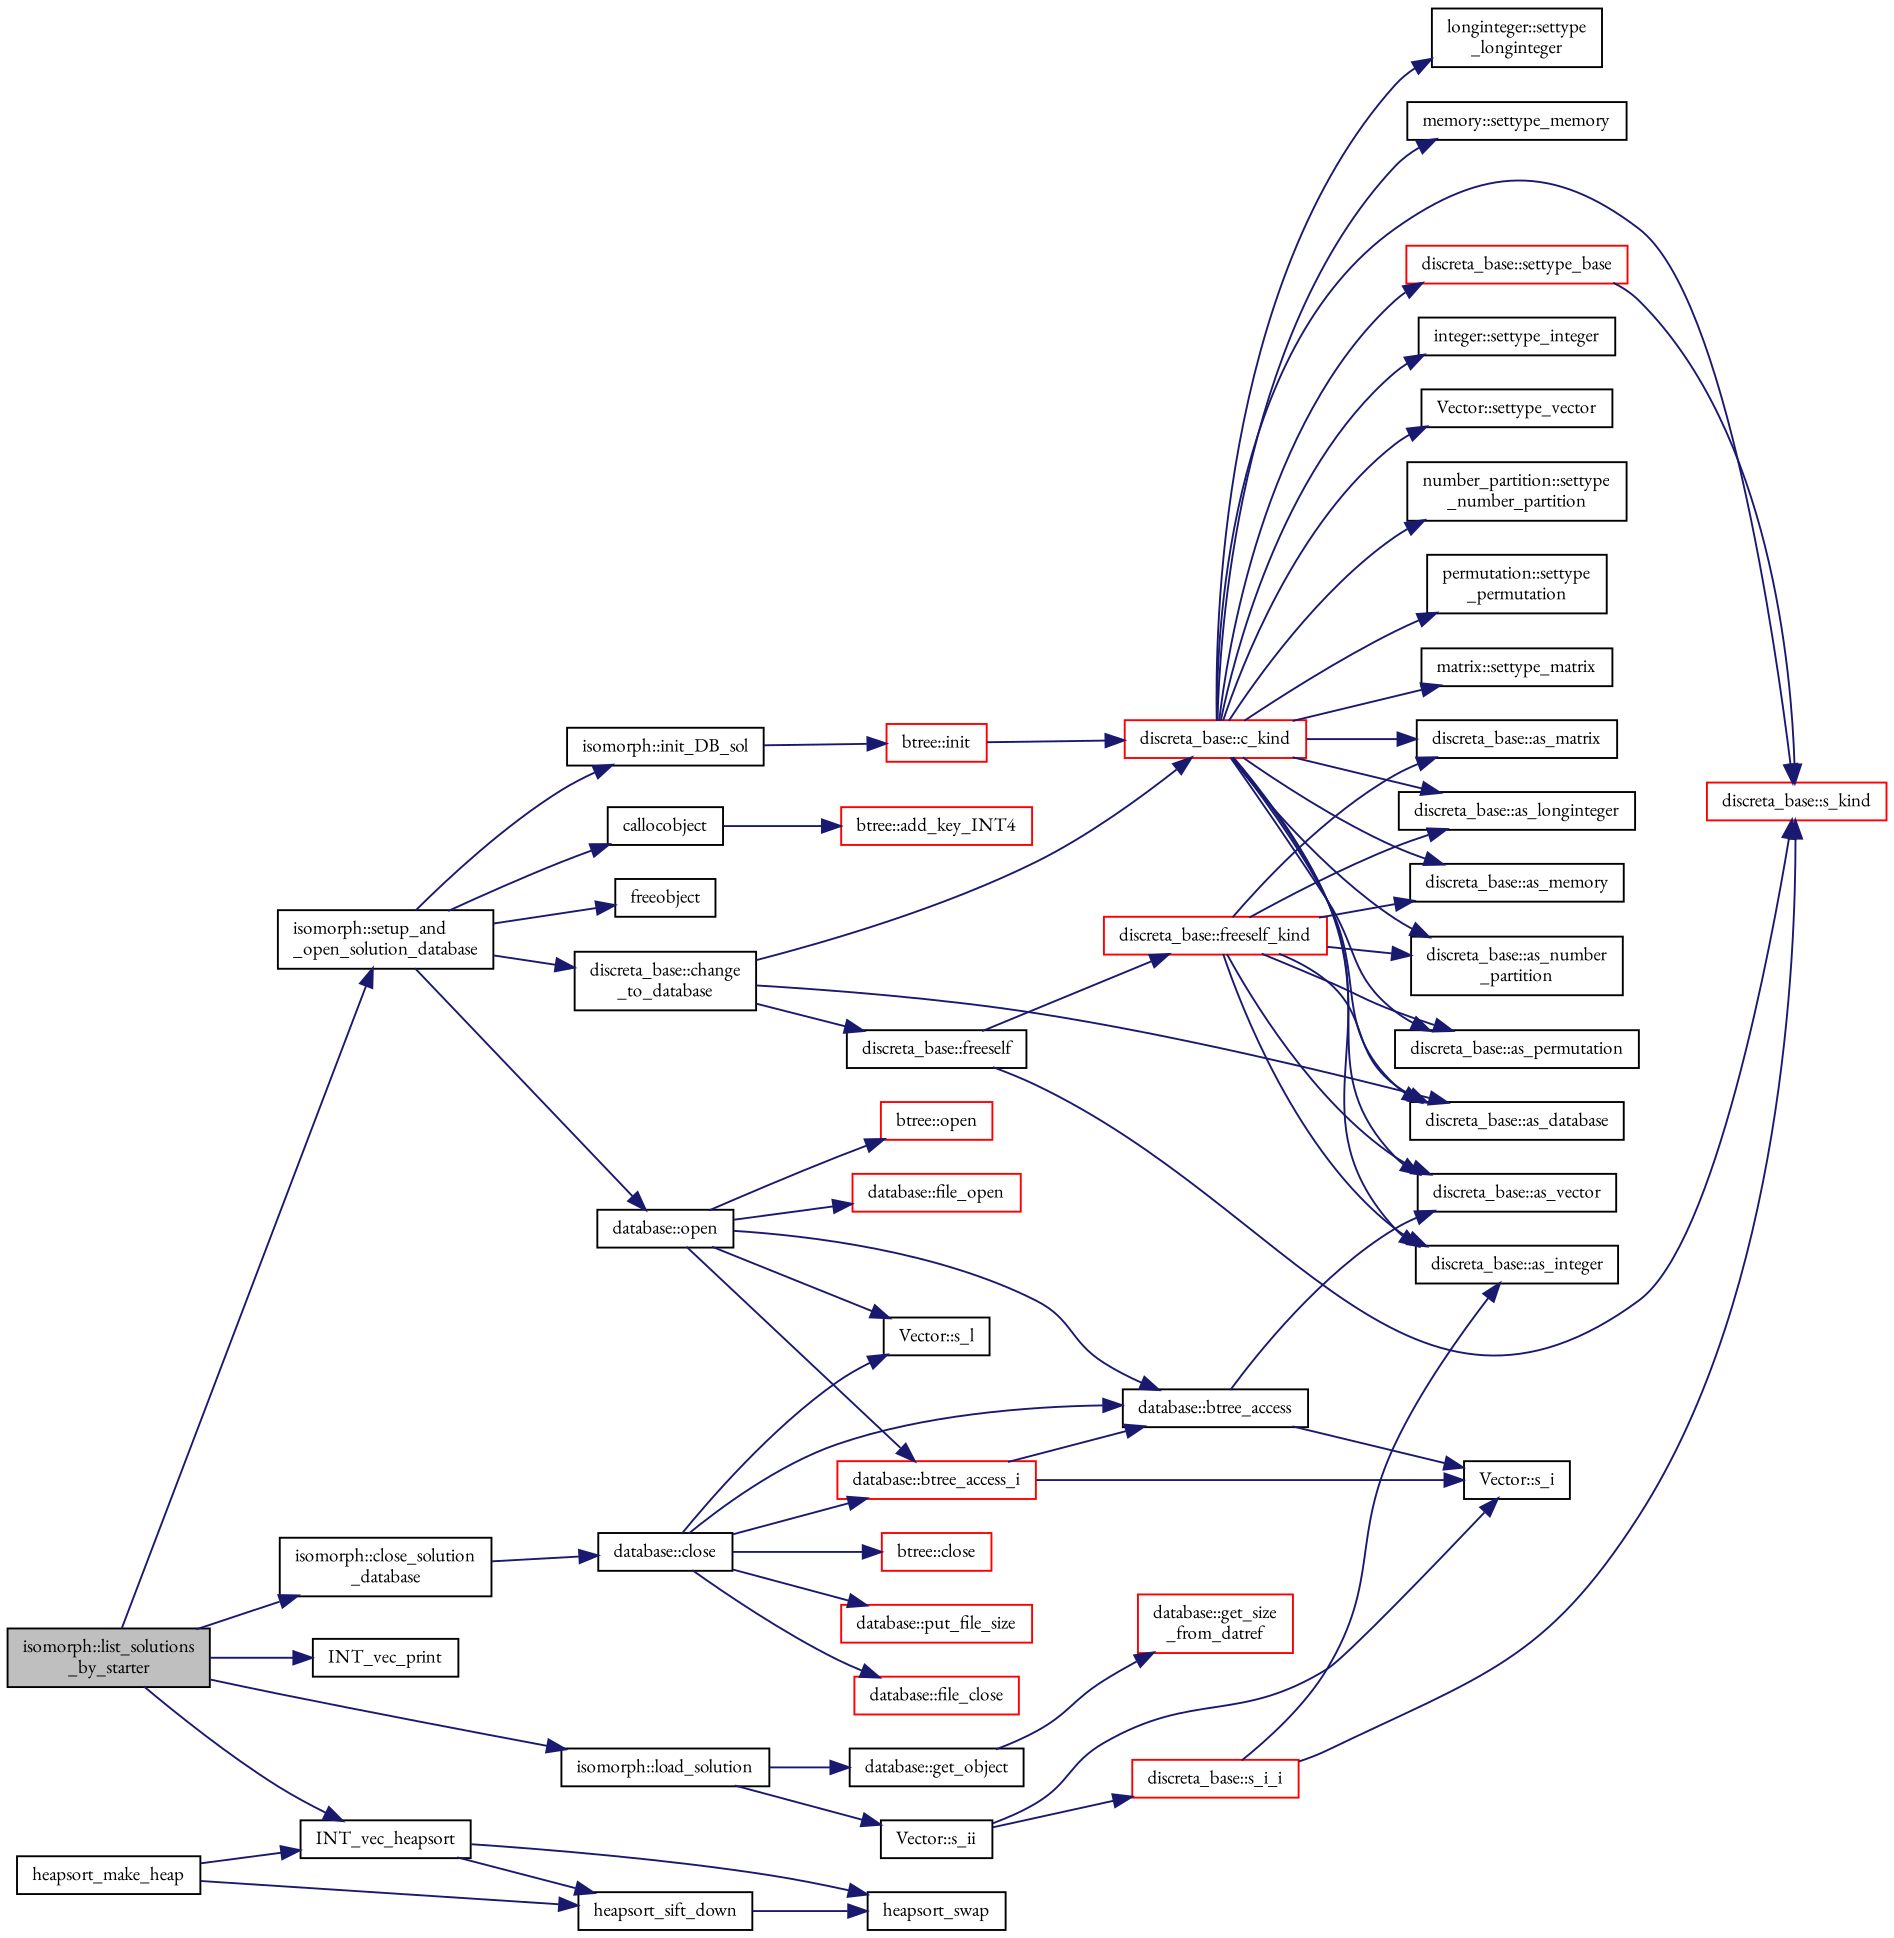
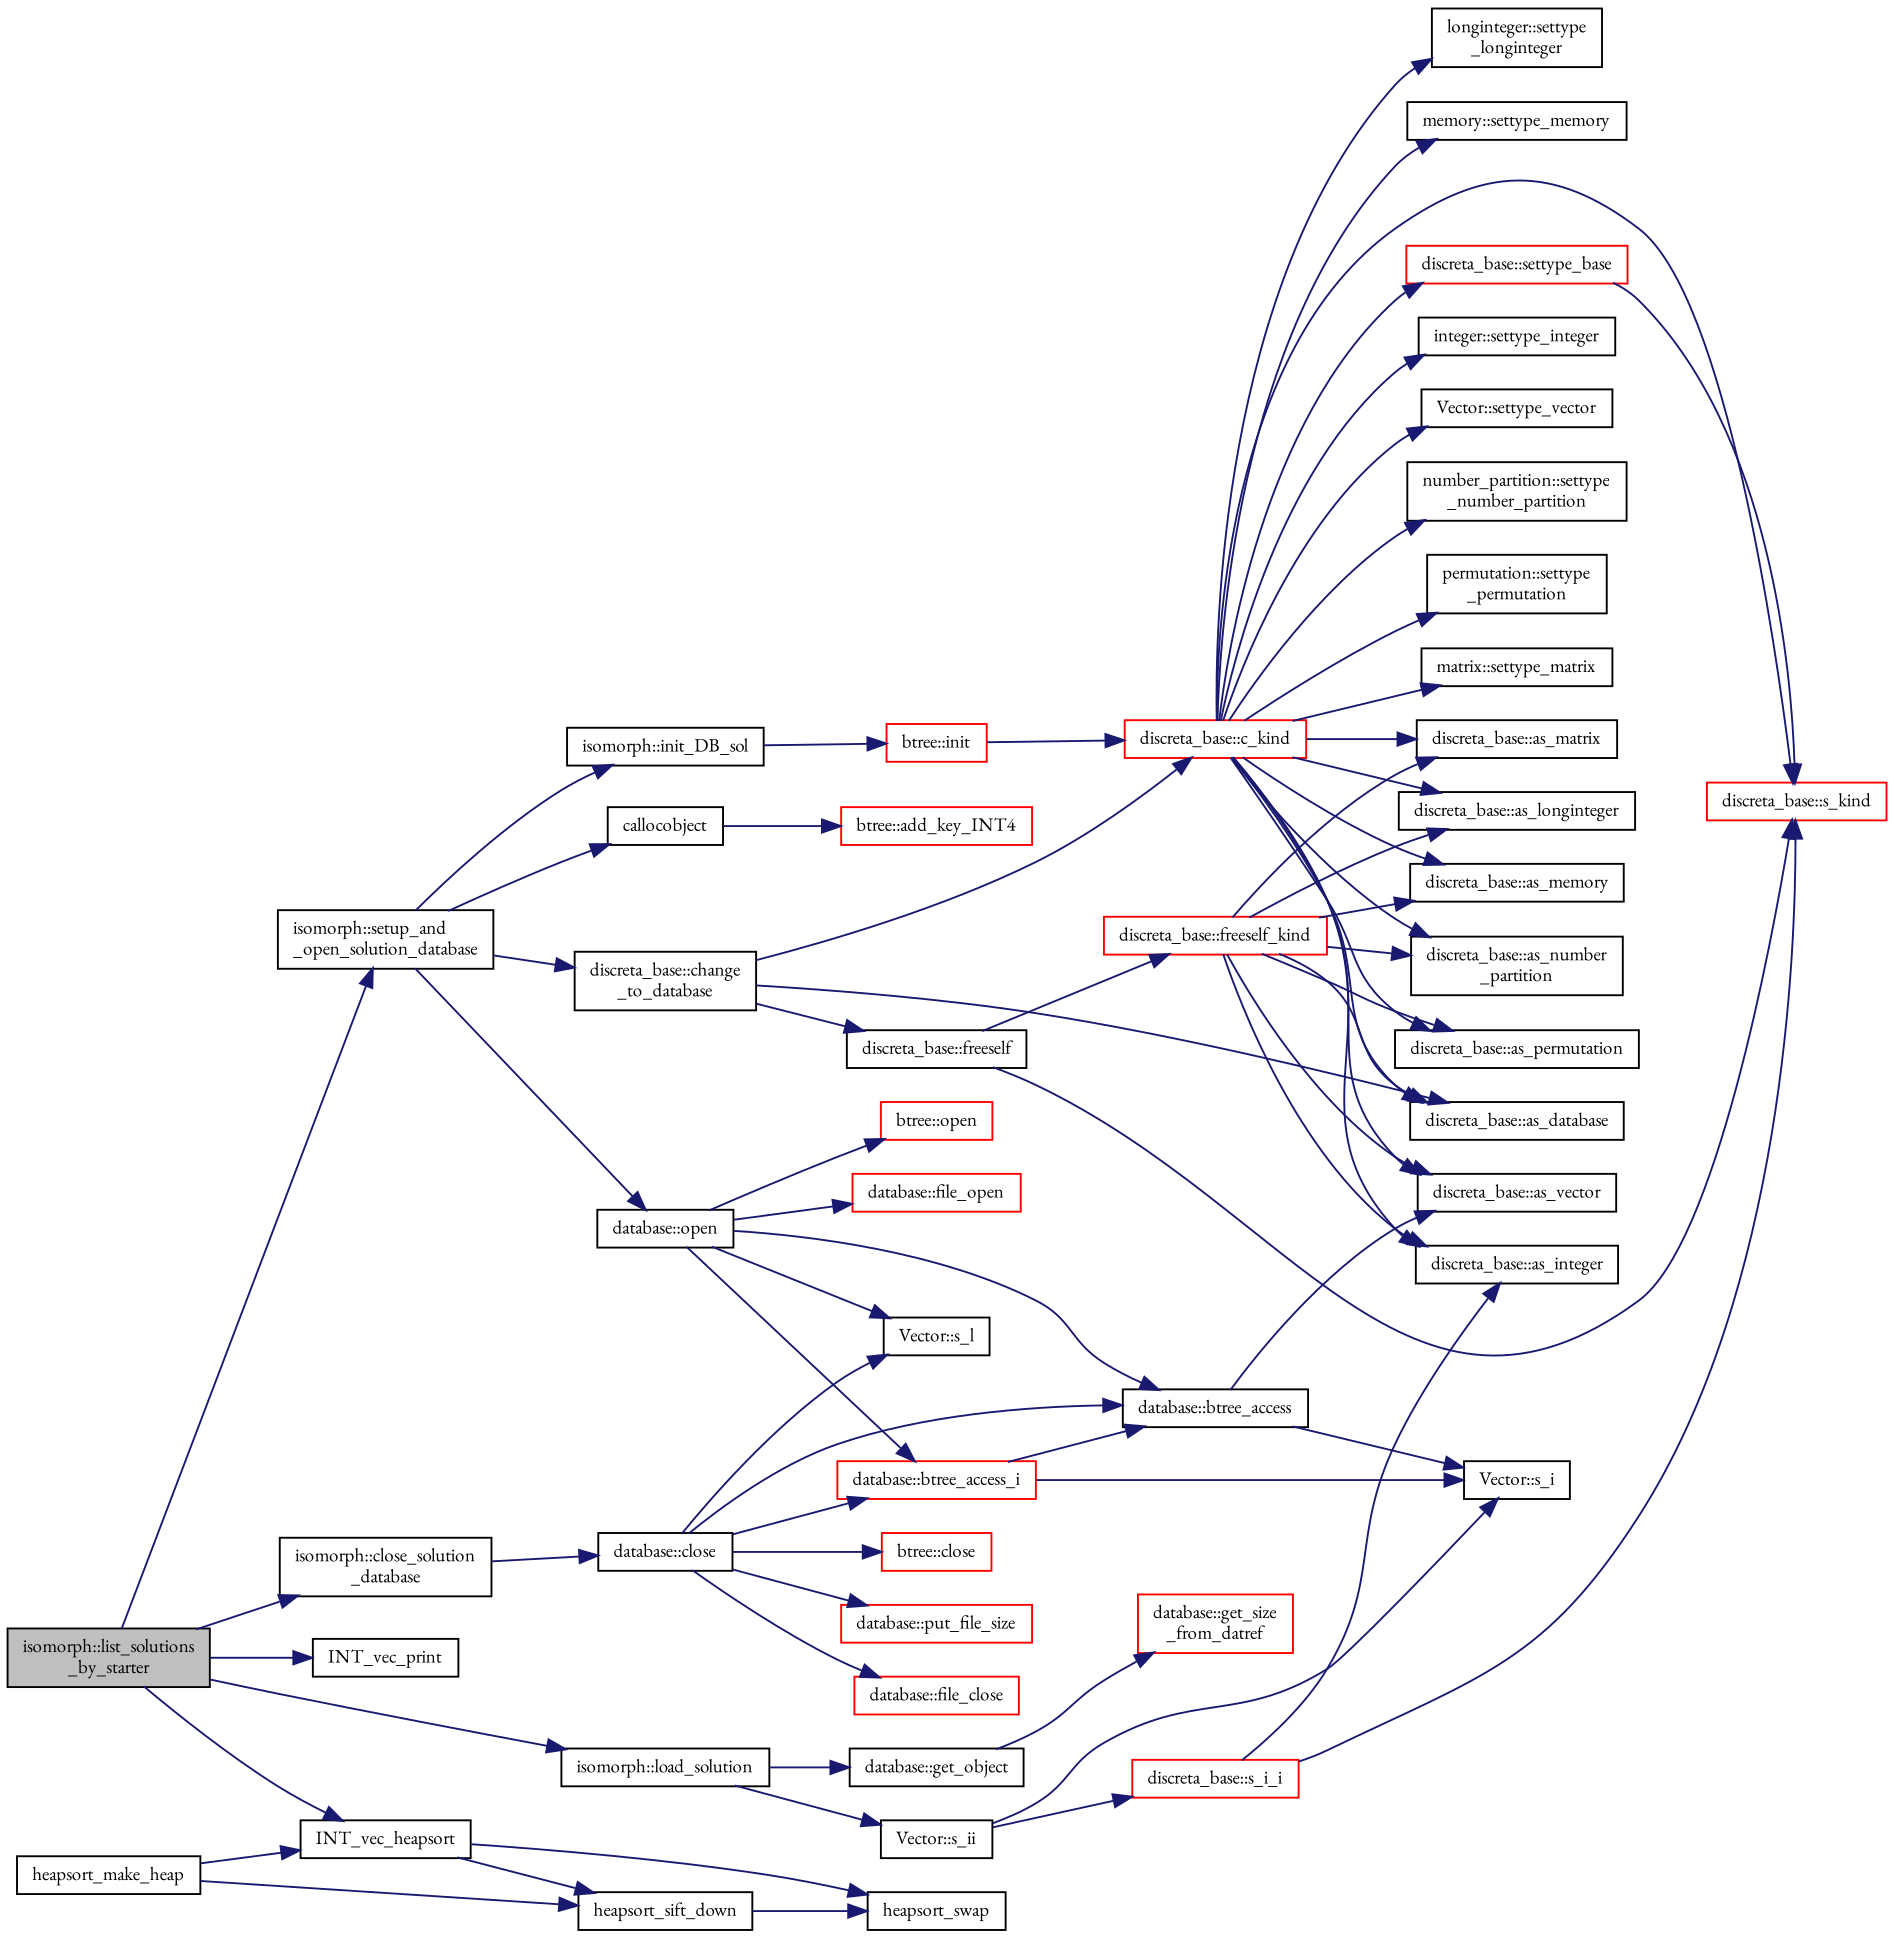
(665, 898) -> none
